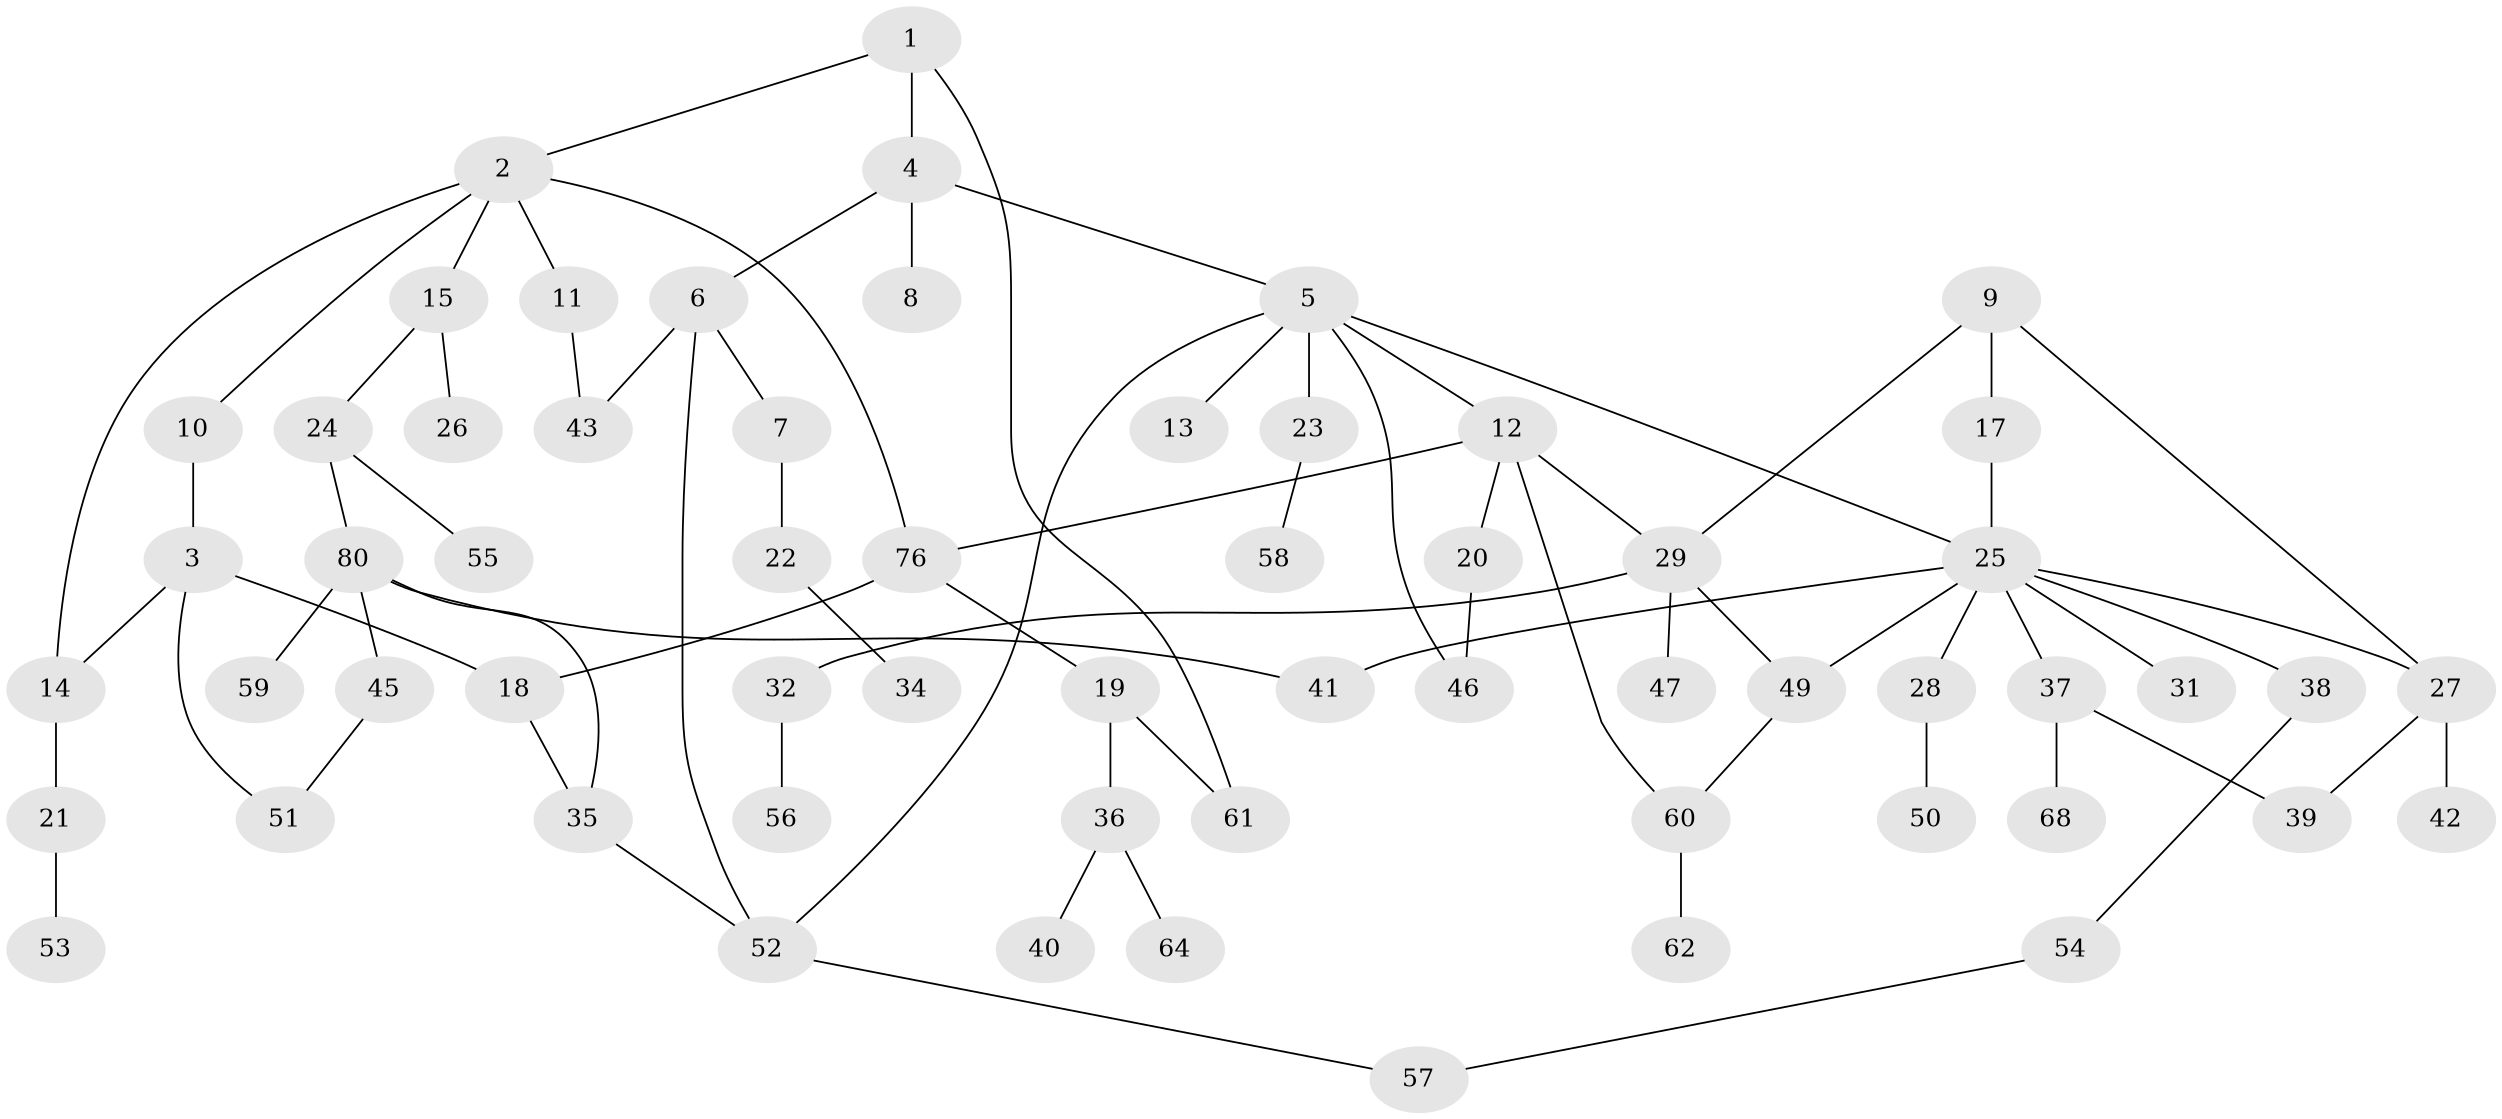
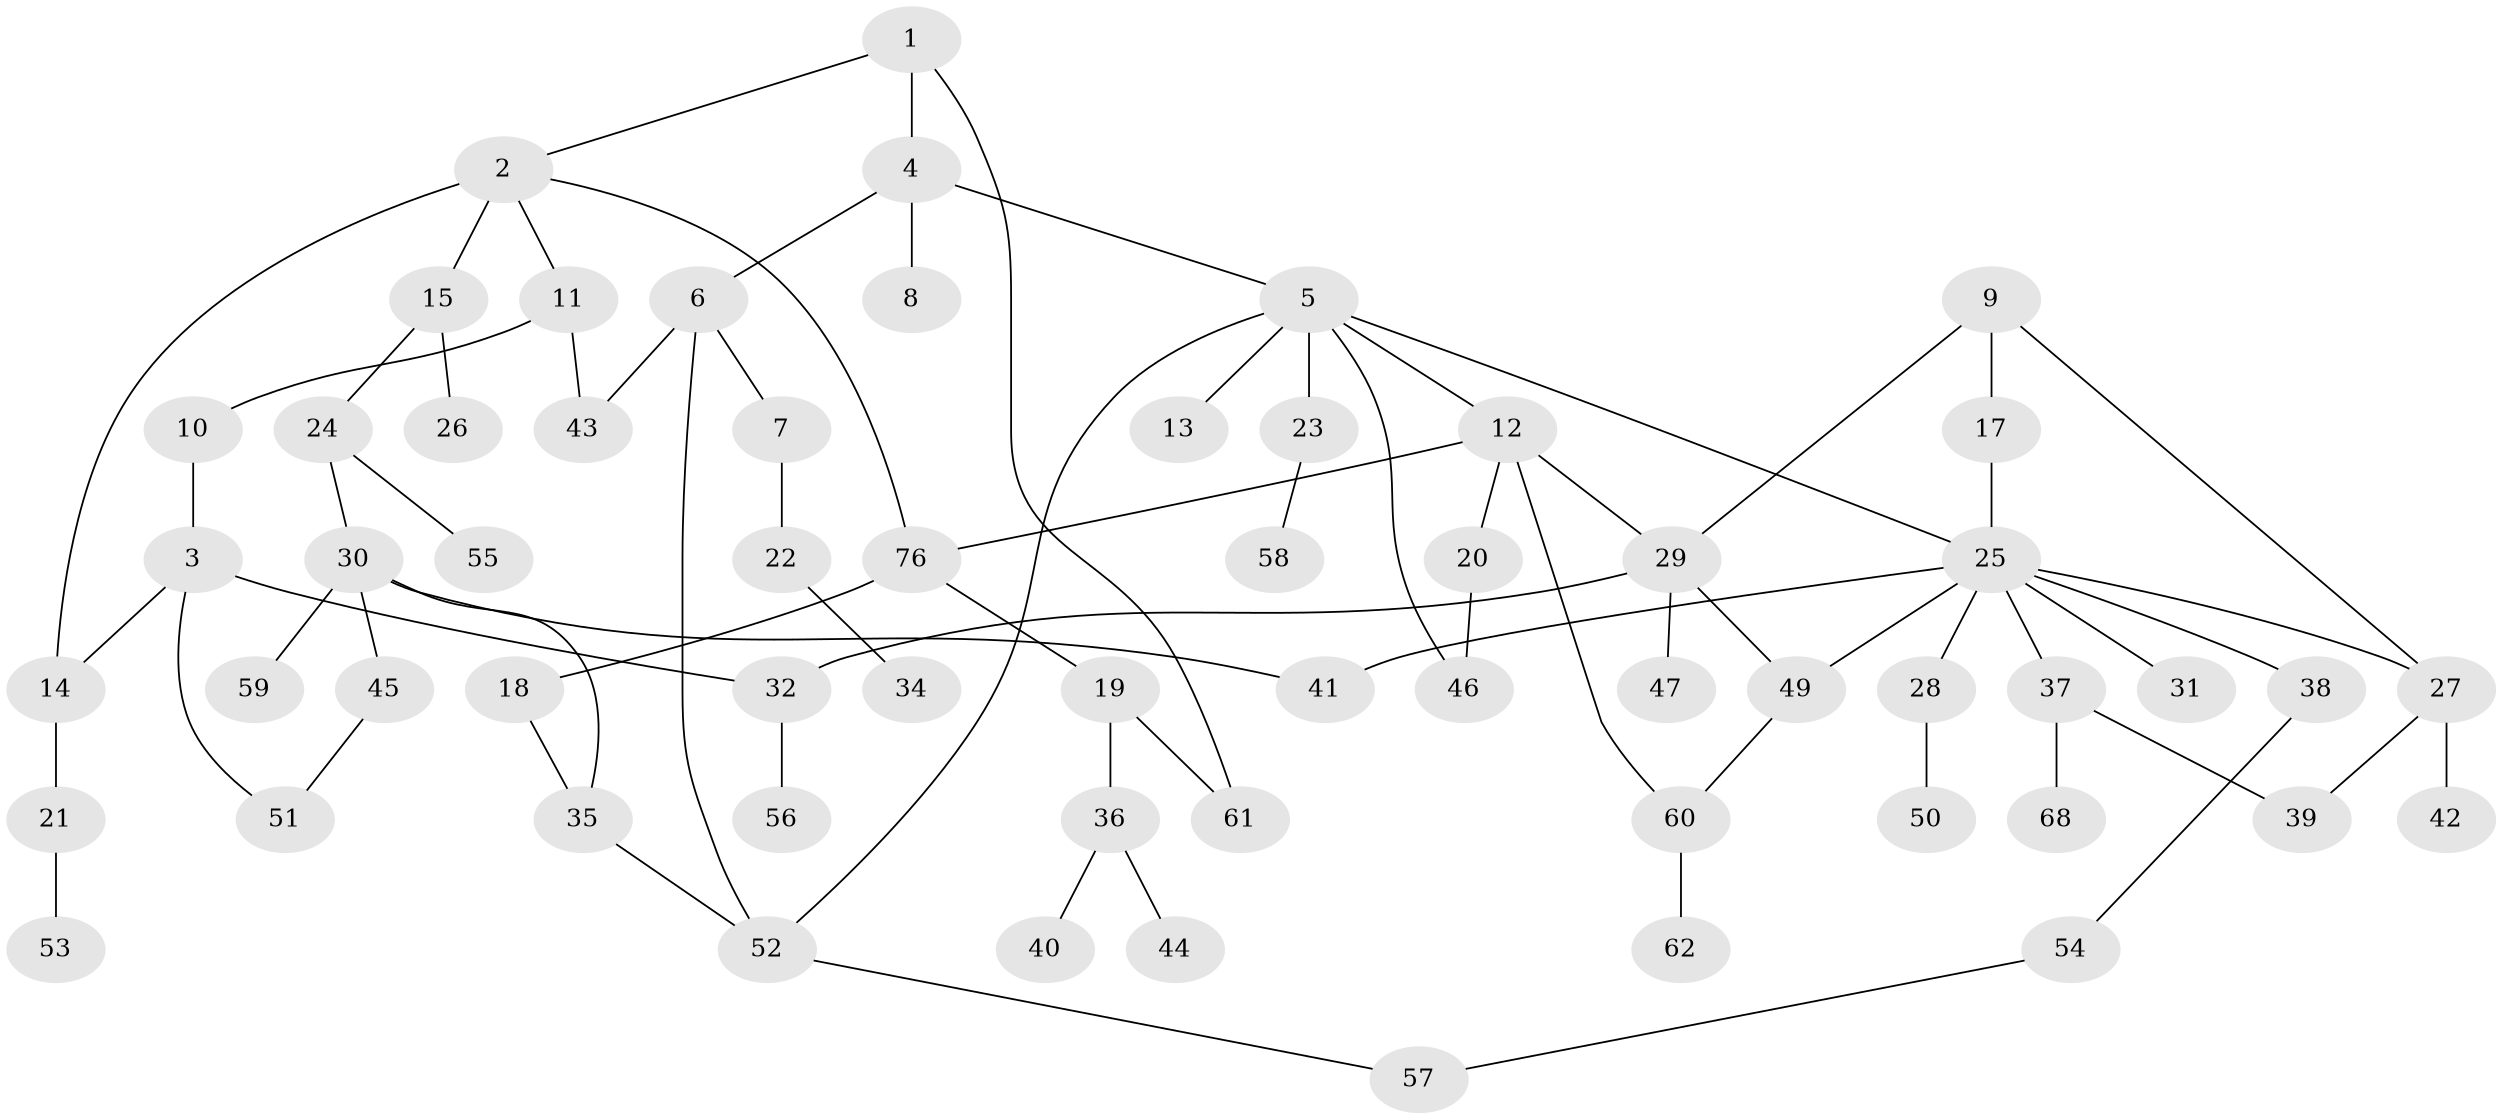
(342, 294) -> (404, 360)
(354, 560) -> (354, 560)
(357, 620) -> (483, 636)
(1175, 950) -> (1175, 950)
